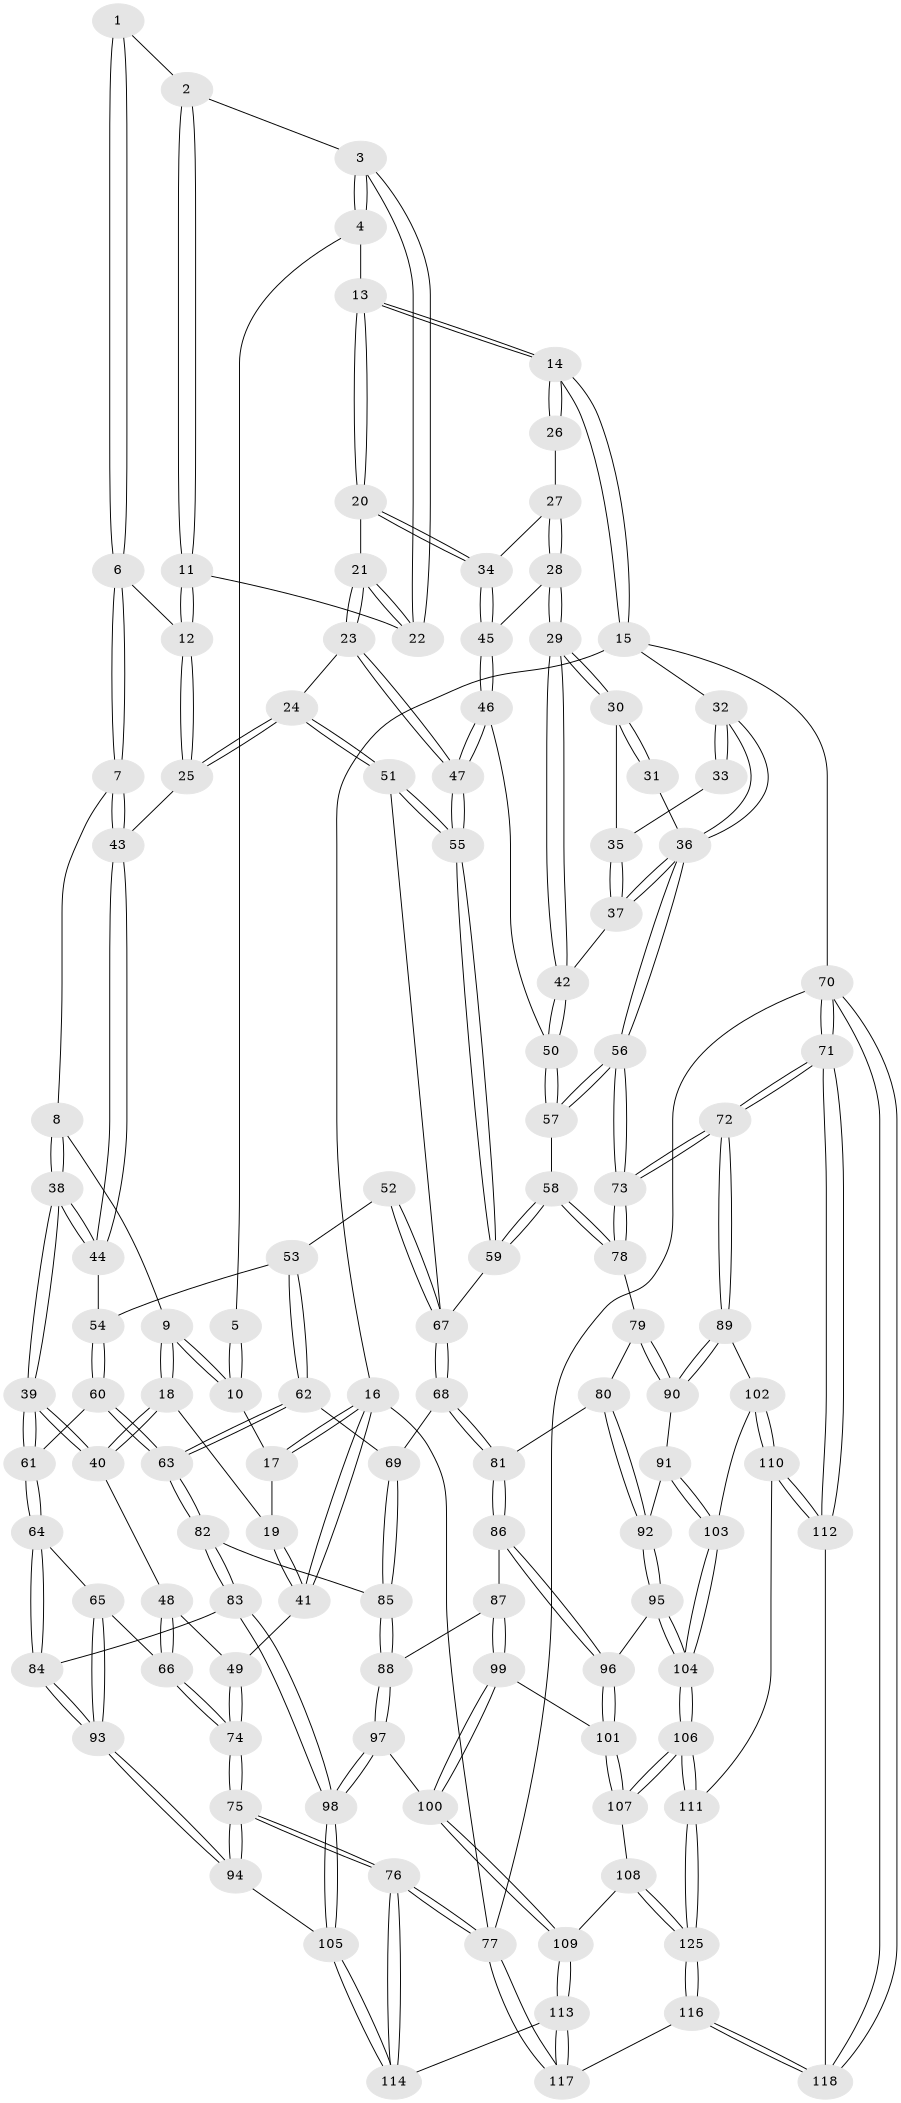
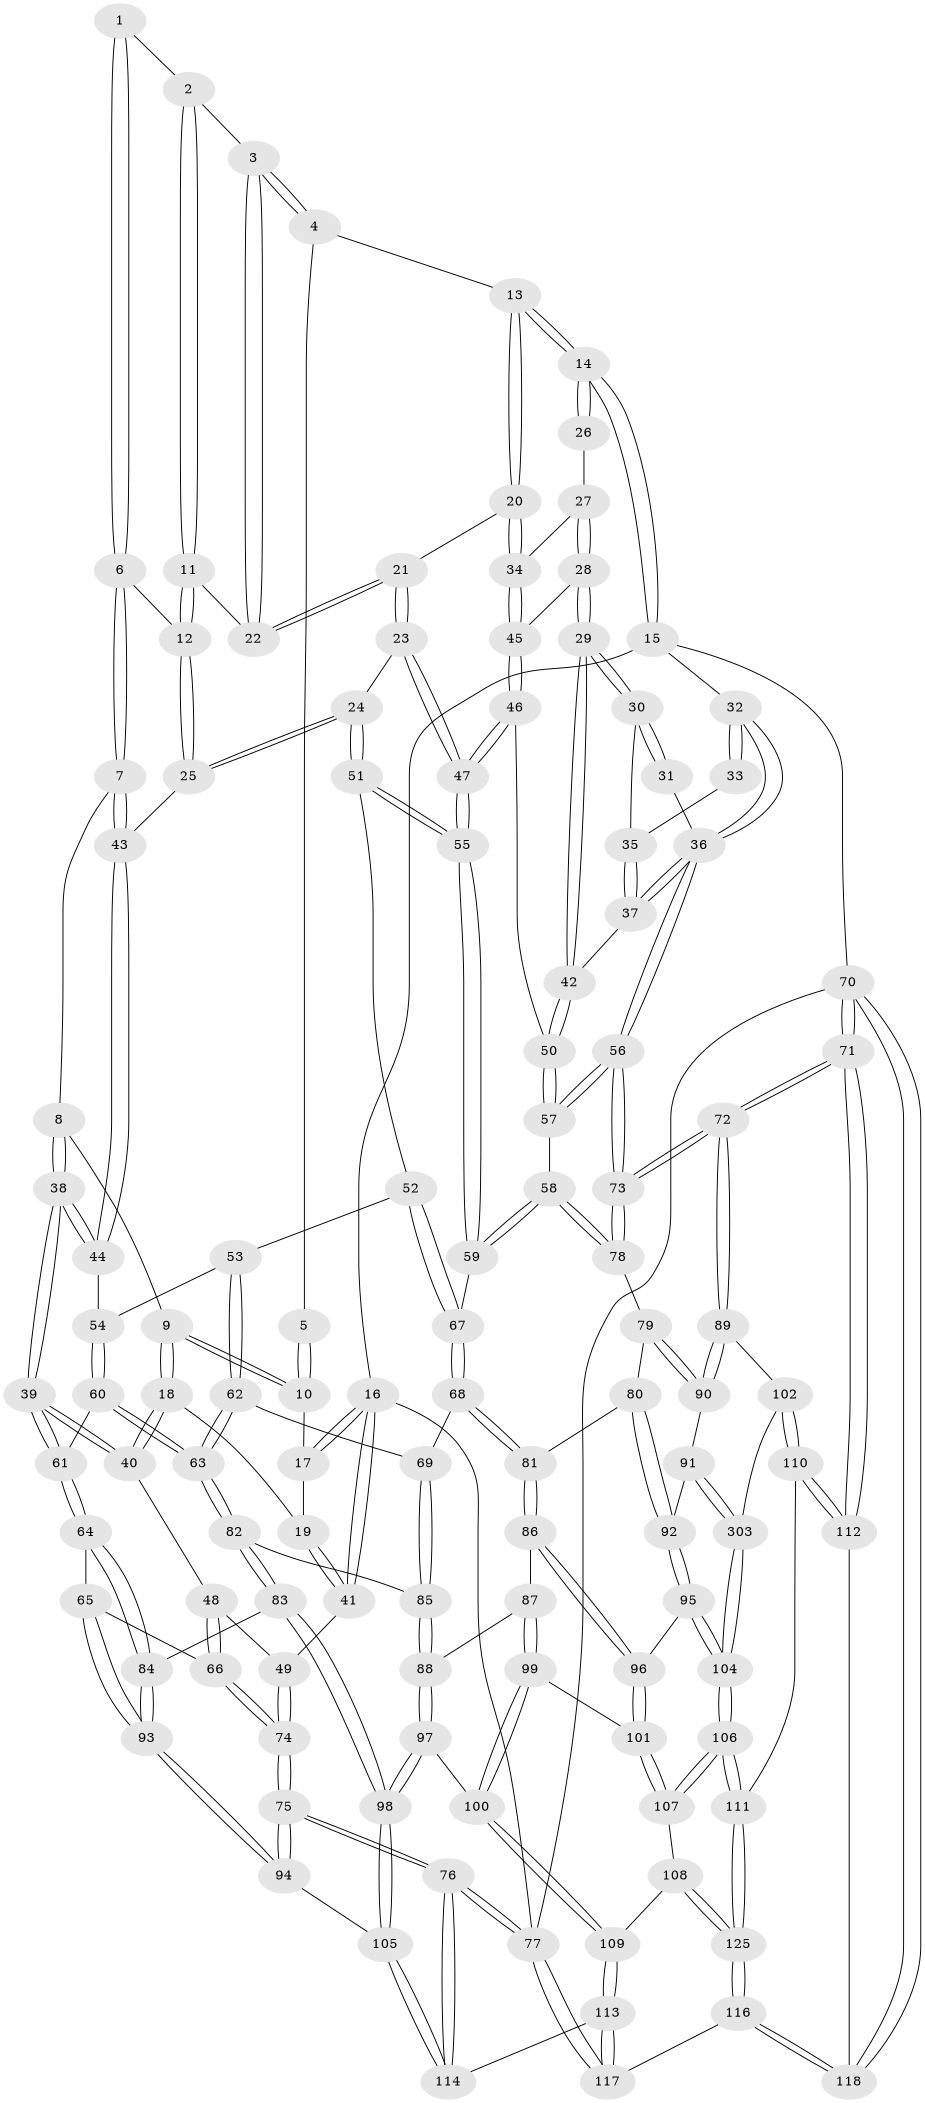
(416, 1052) -> (373, 984)
(717, 1532) -> (740, 1532)
